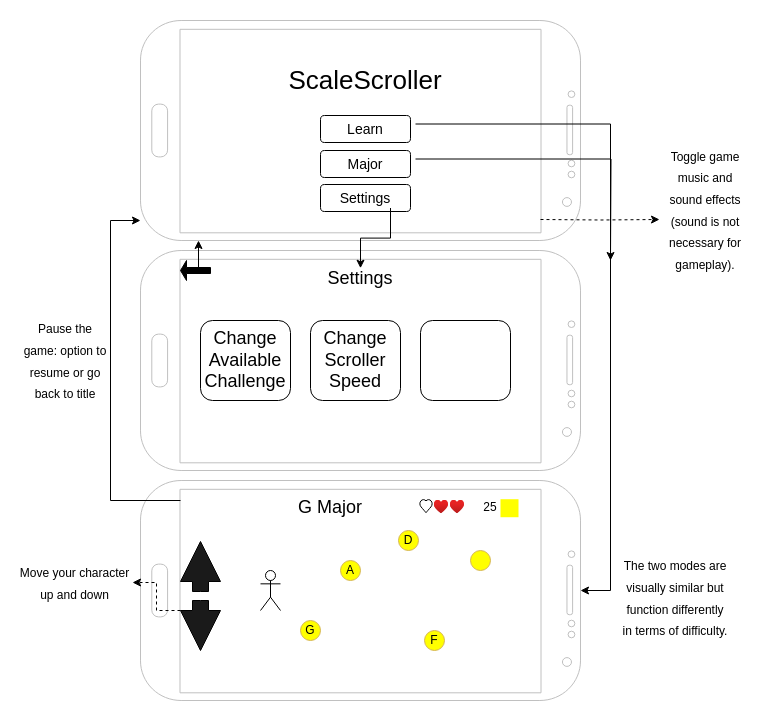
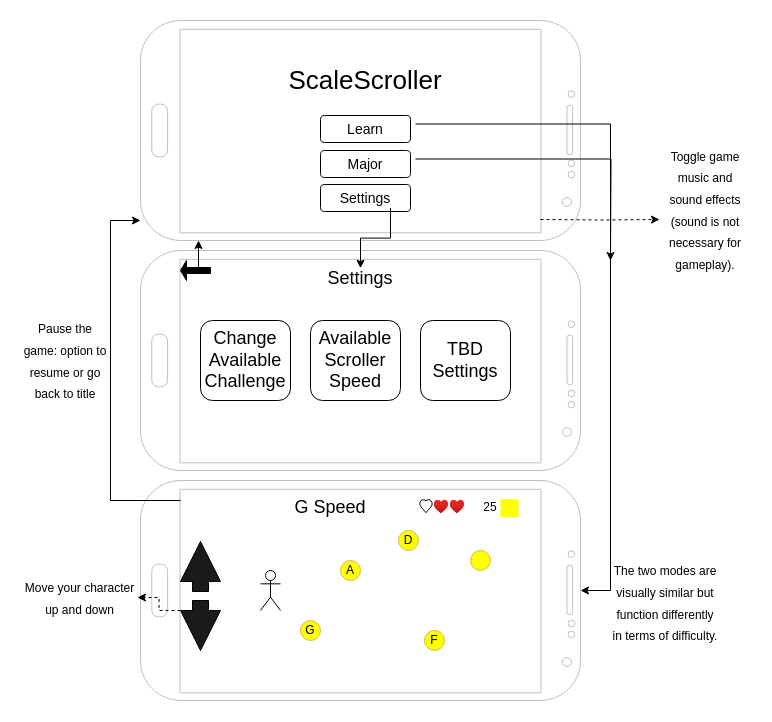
(356, 361) -> (356, 361)
none -> (466, 361)
(331, 508) -> (331, 508)
(75, 583) -> (80, 598)
(676, 598) -> (666, 603)
